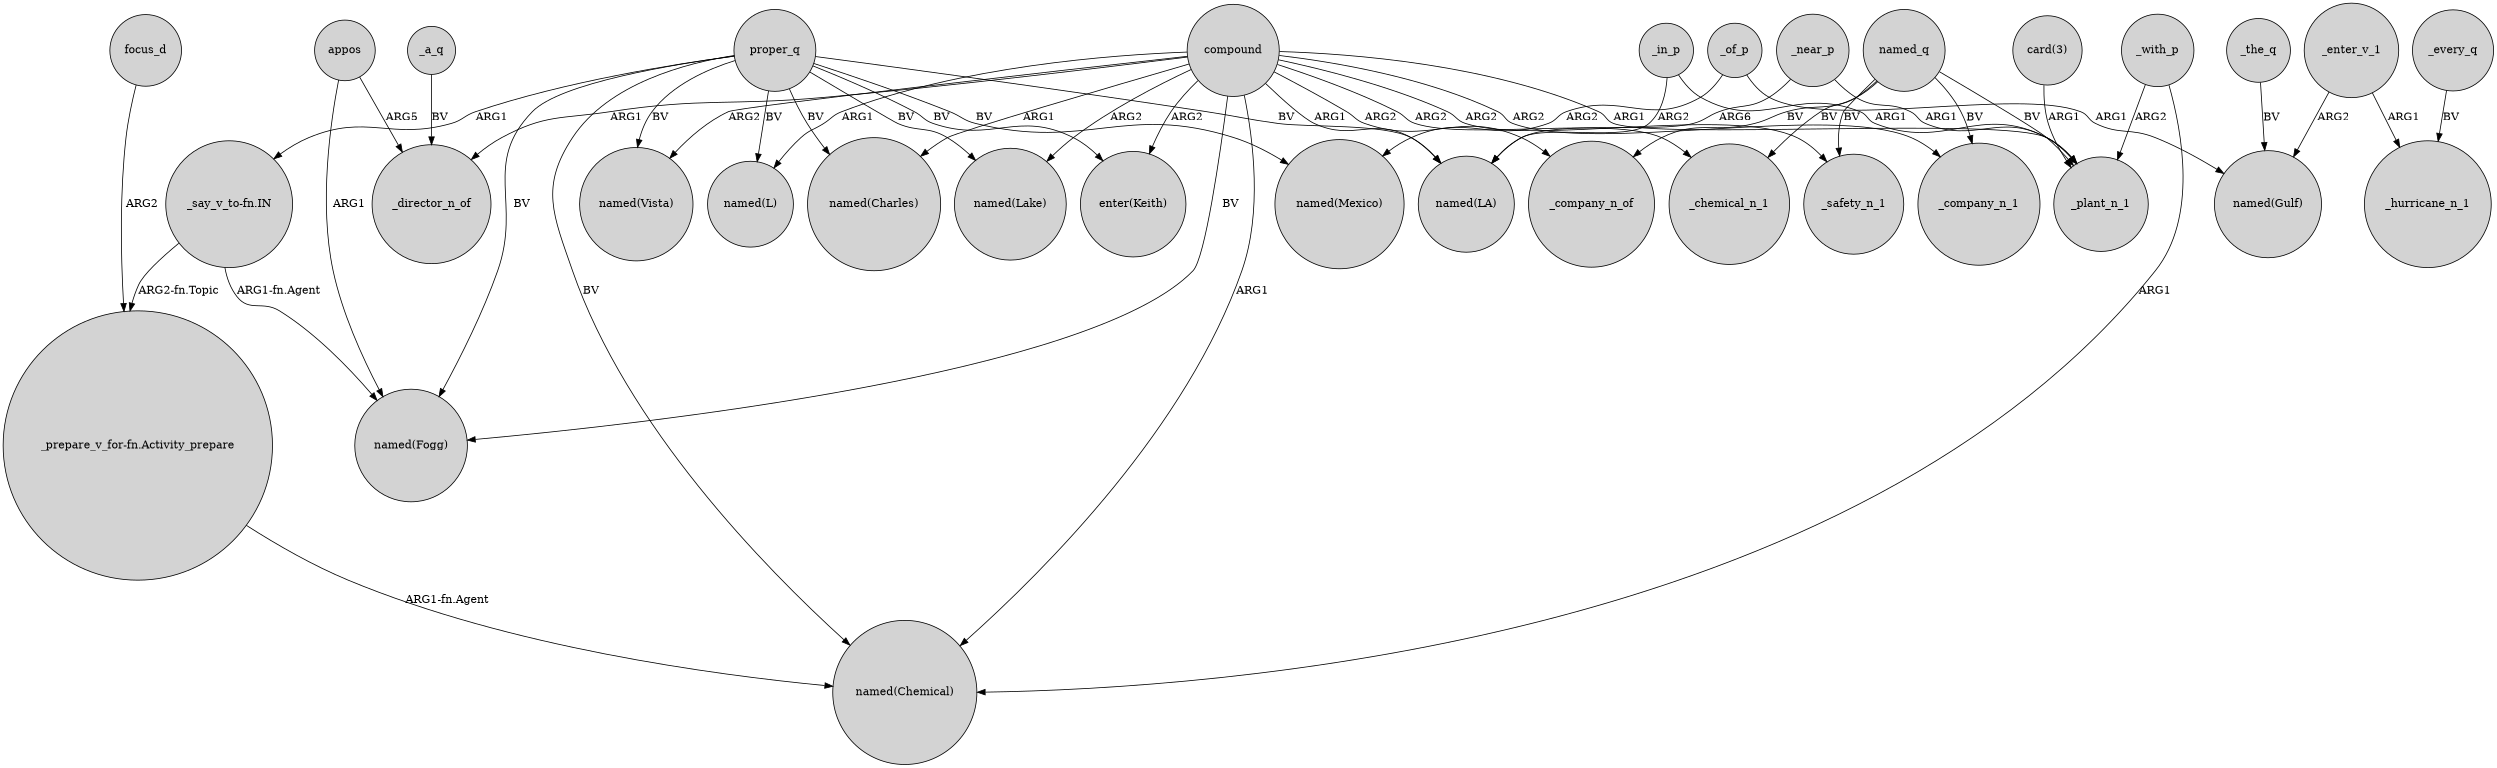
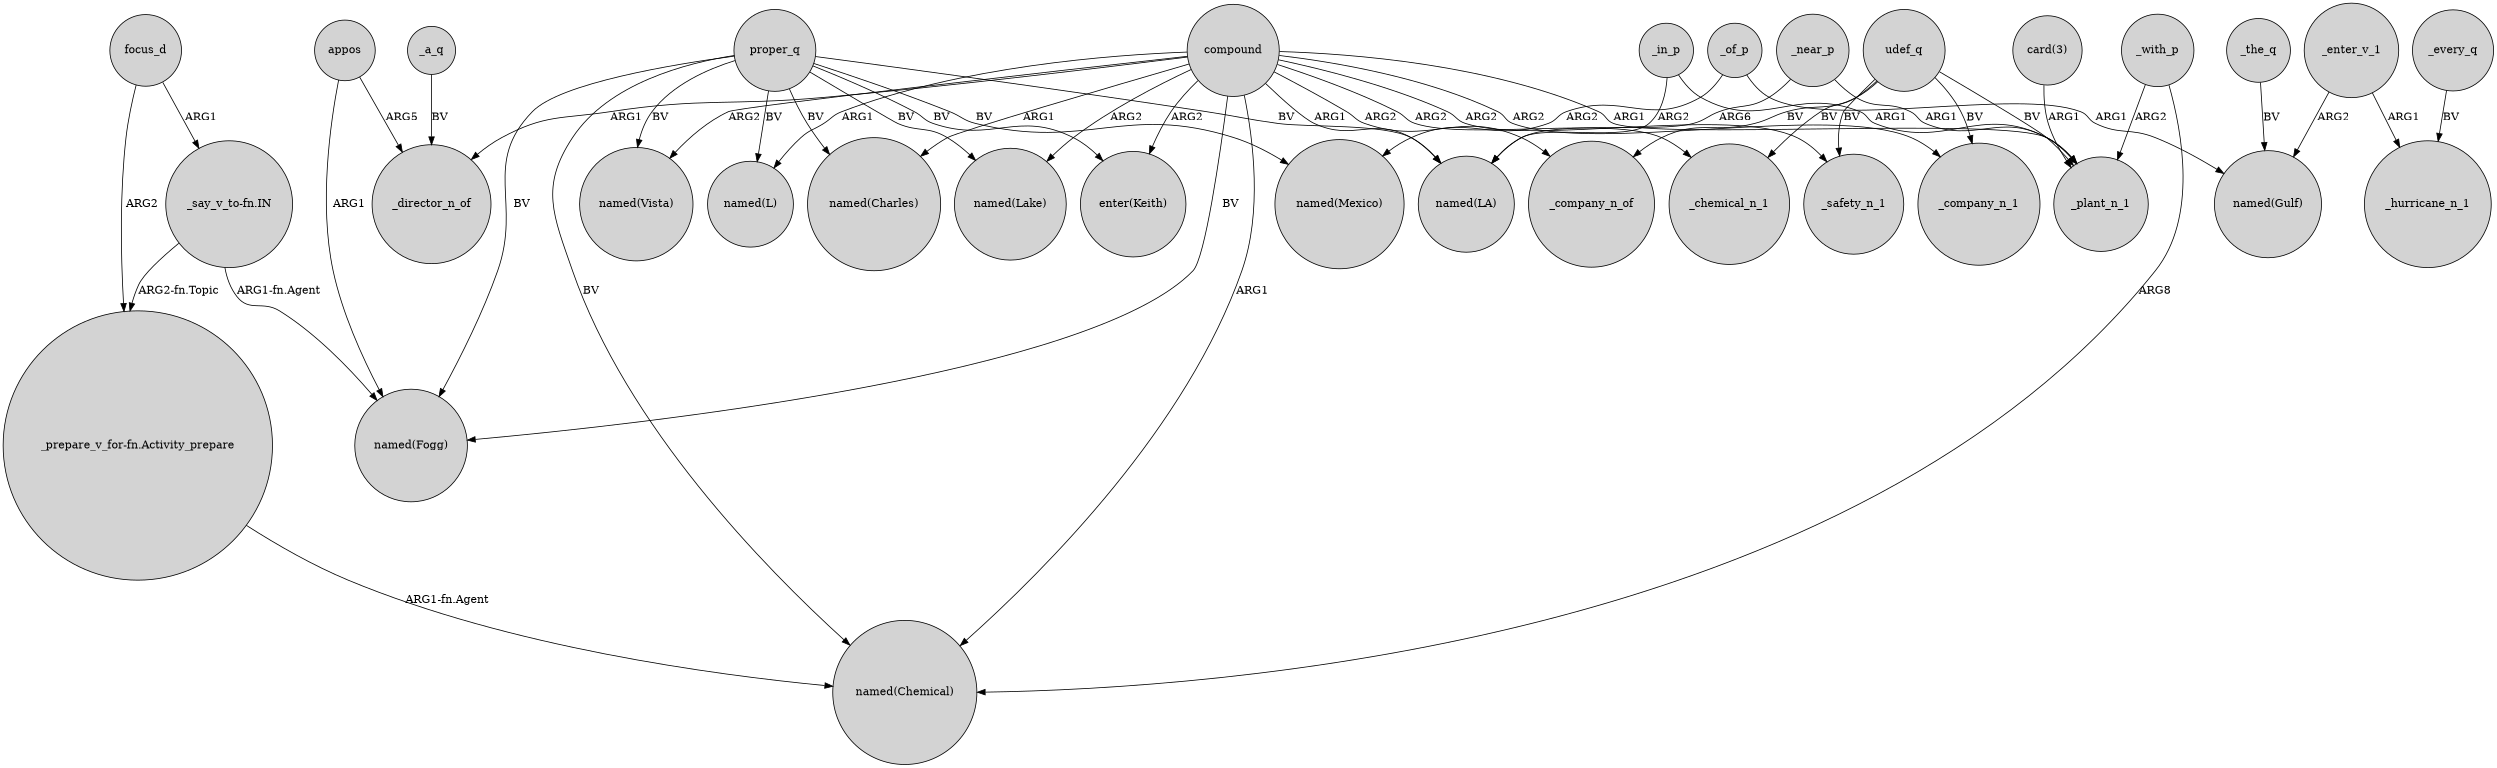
(1904, 50) -> (1904, 50)
(504, 103) -> (179, 112)
(2155, 291) -> (2155, 291)
